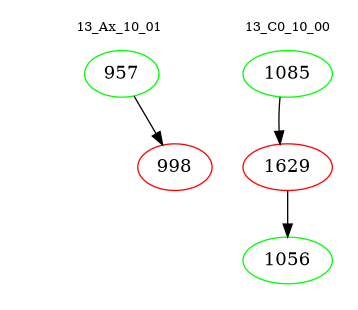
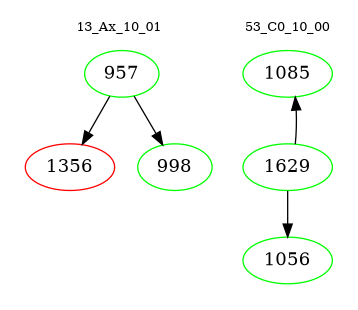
(288, 28) -> (288, 28)
(279, 114) -> (296, 127)
none -> (70, 167)
(175, 167) -> (175, 167)
(288, 167) -> (288, 167)
